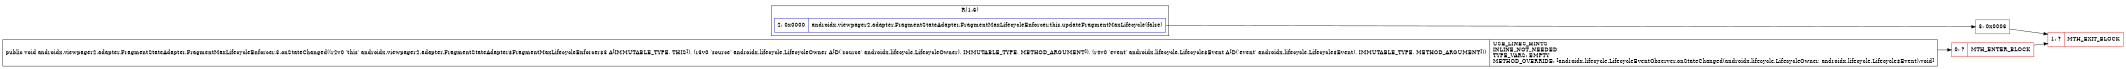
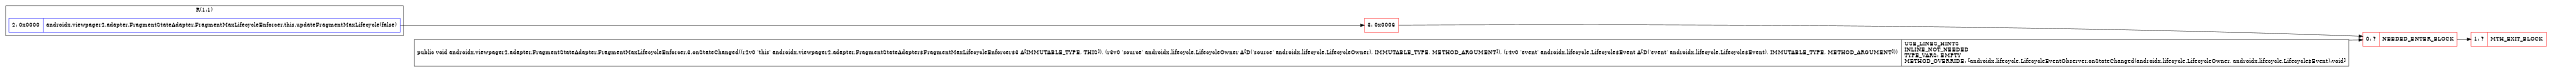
(970, 10) -> (205, 10)
(2027, 31) -> (1879, 26)
(2001, 50) -> (2418, 39)
